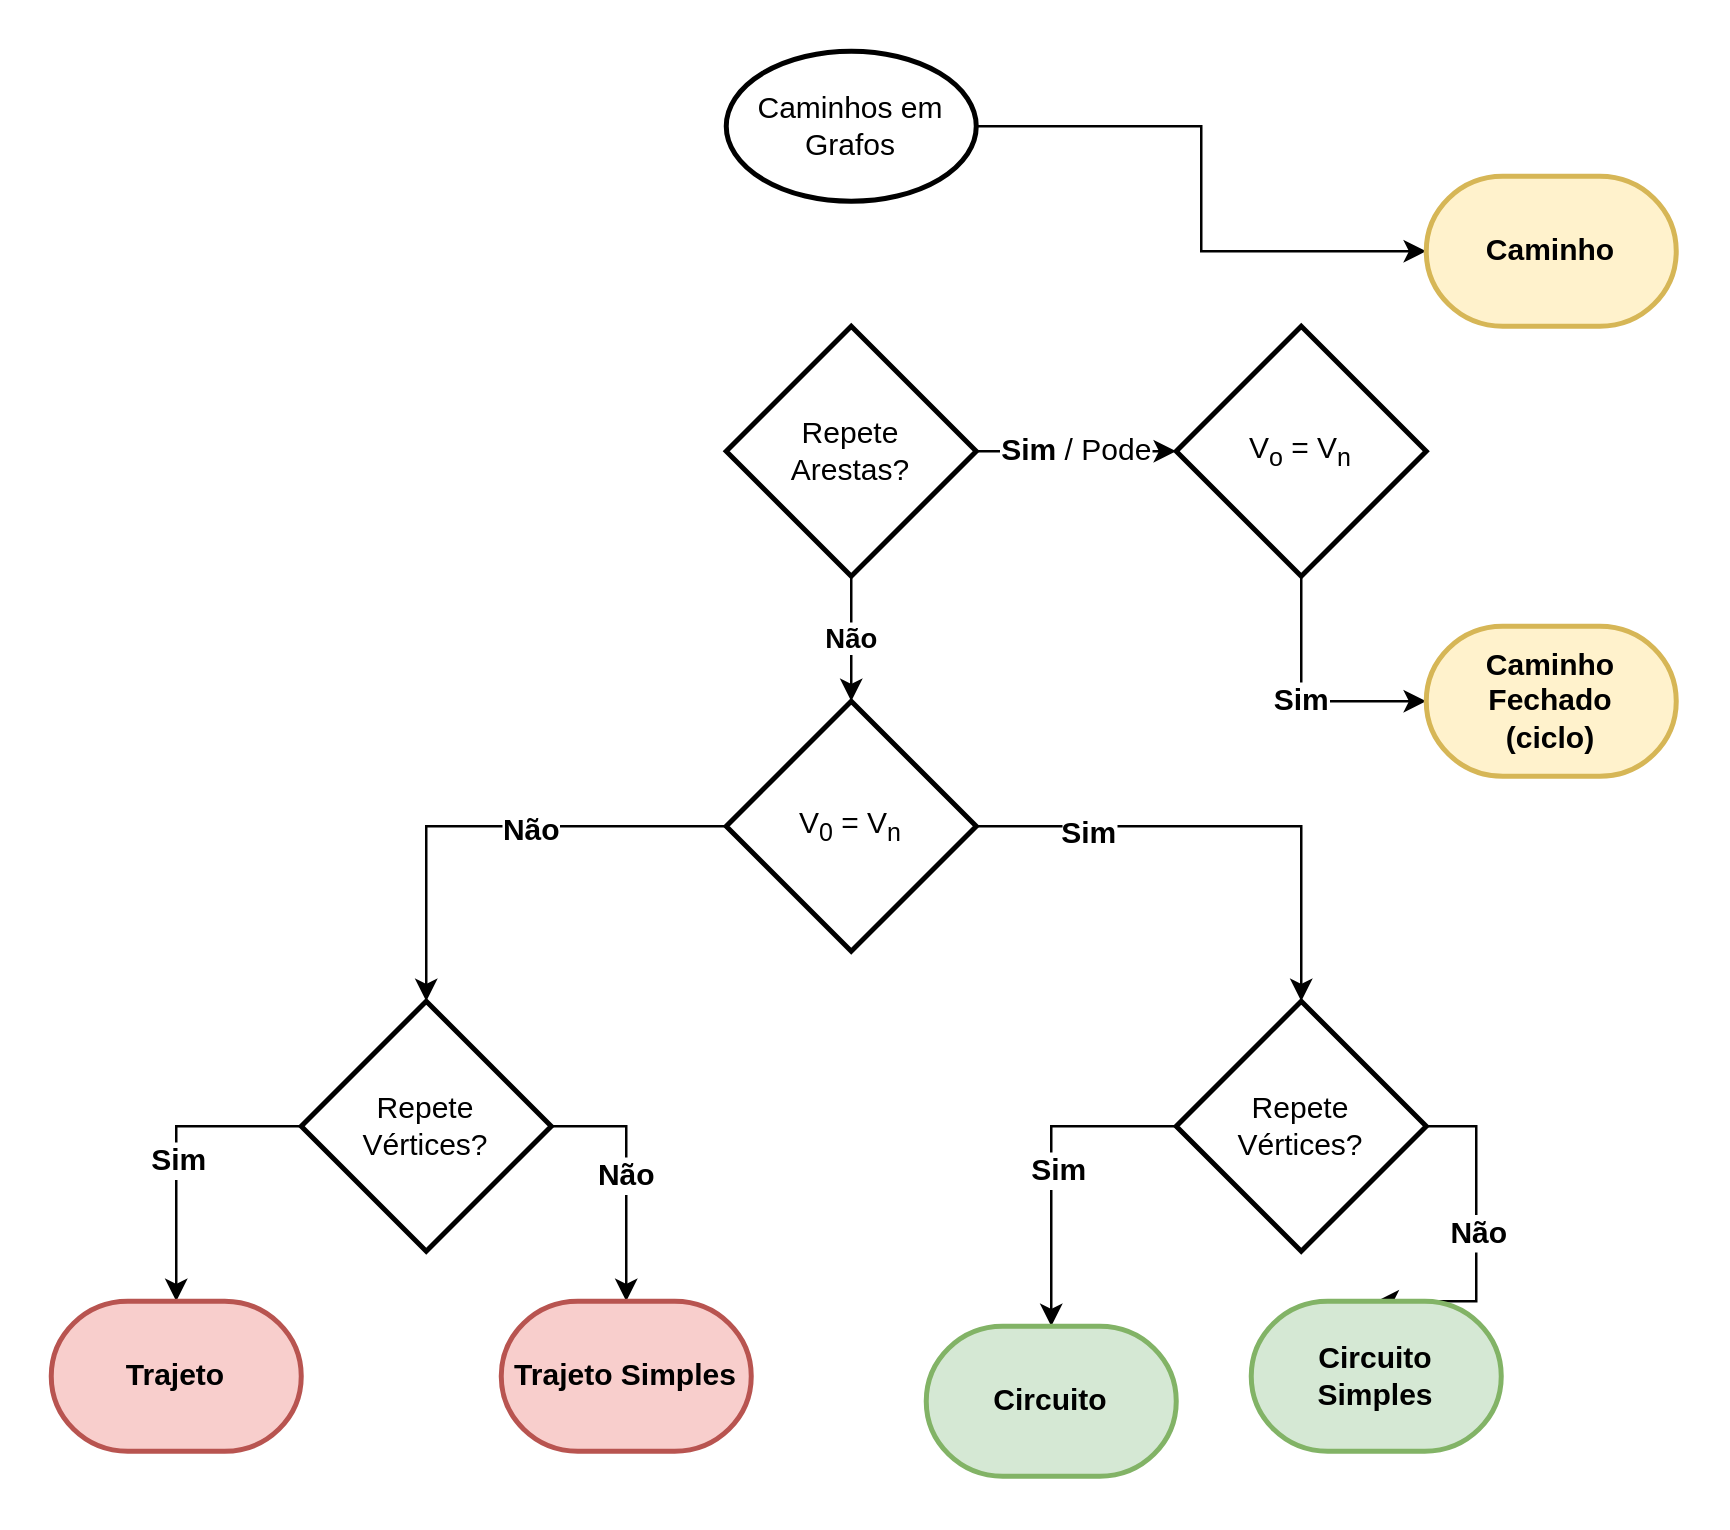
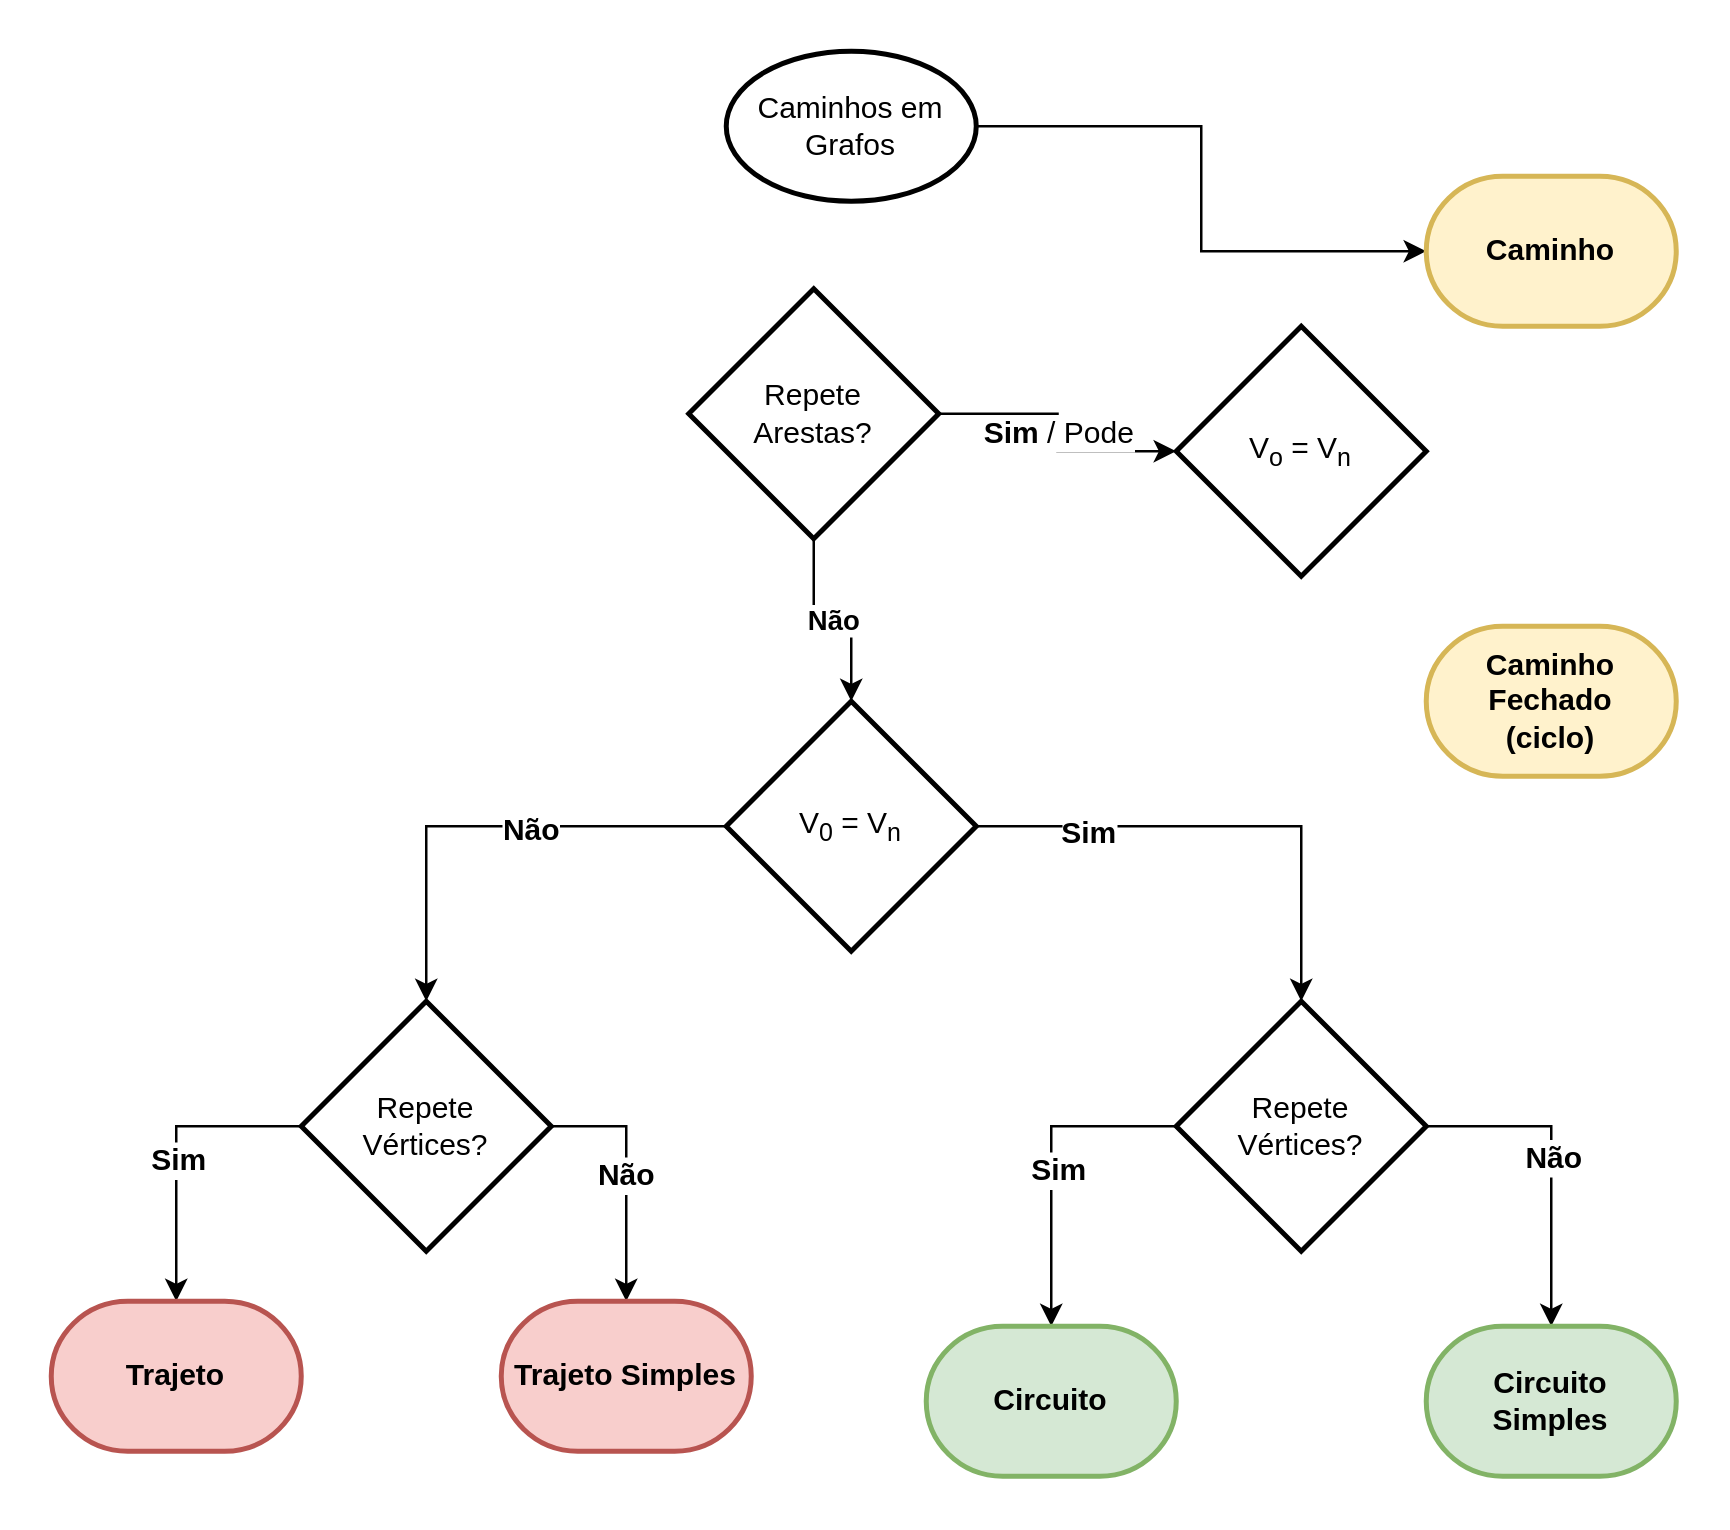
(851, 451) -> (814, 414)
(1301, 693) -> none
(1376, 1376) -> (1551, 1401)
